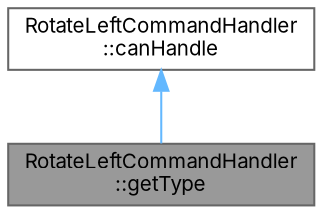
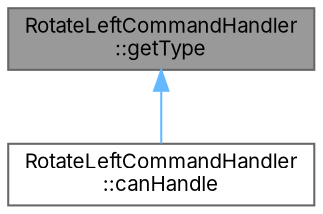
(161, 117) -> (161, 117)
